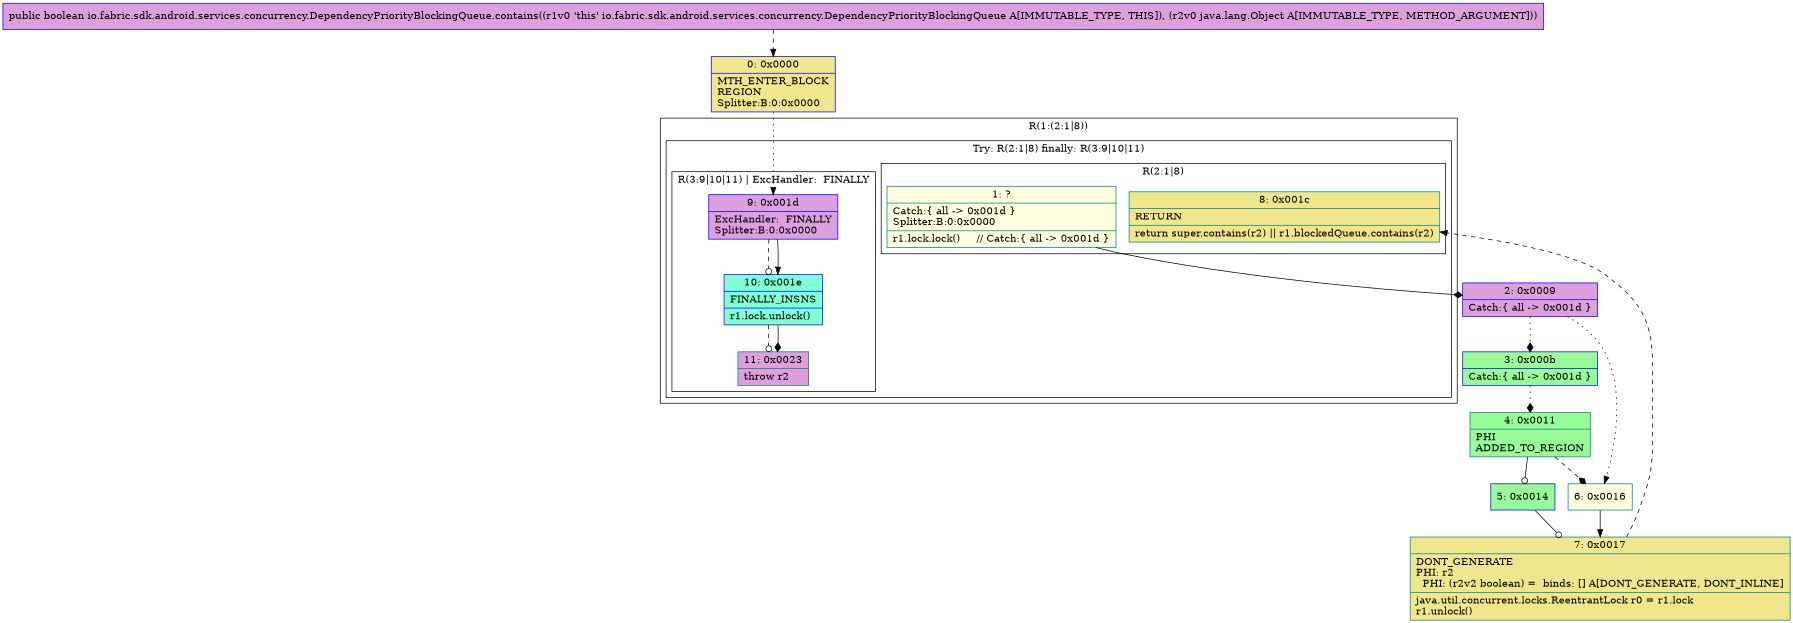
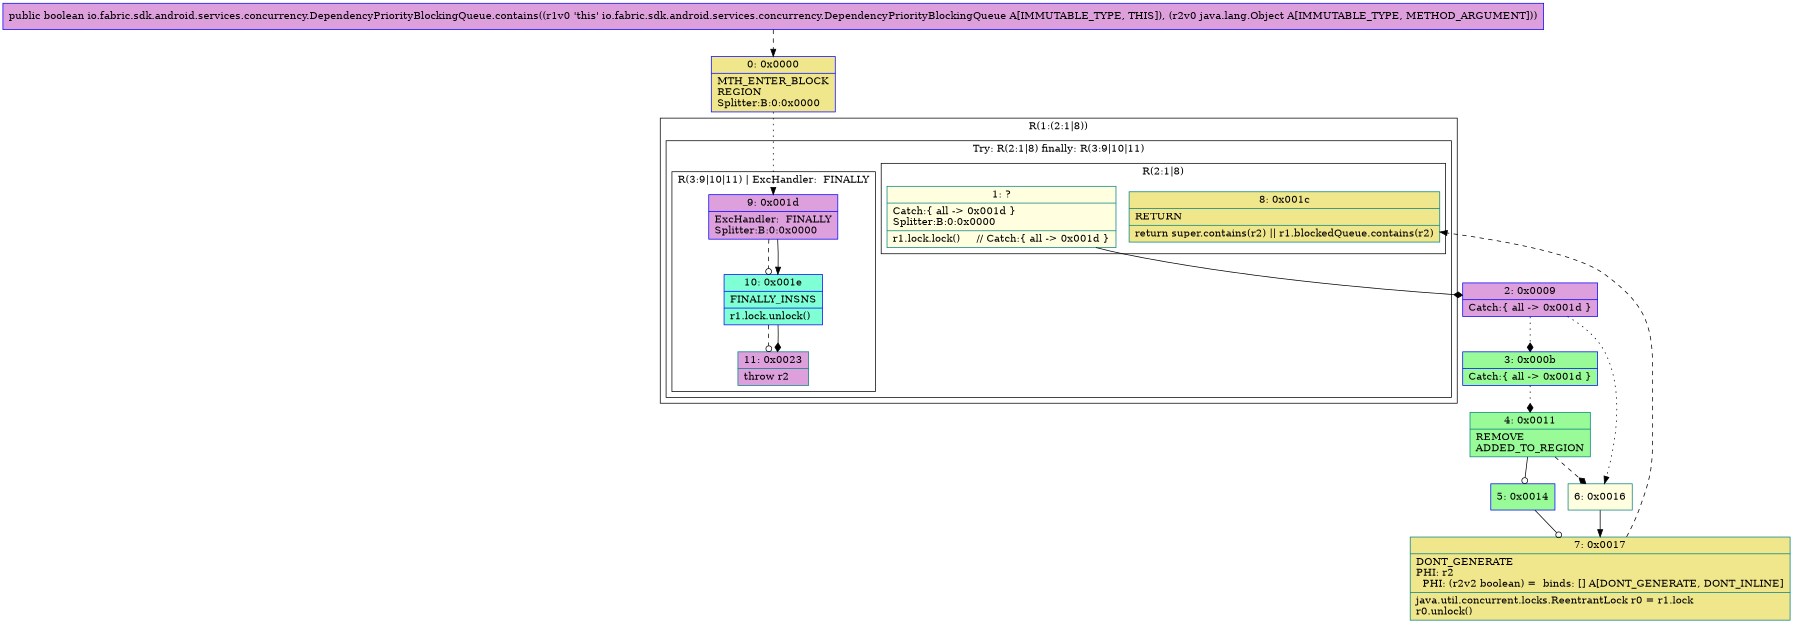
(1486, 437) -> (1500, 437)
(1444, 611) -> (1444, 611)
